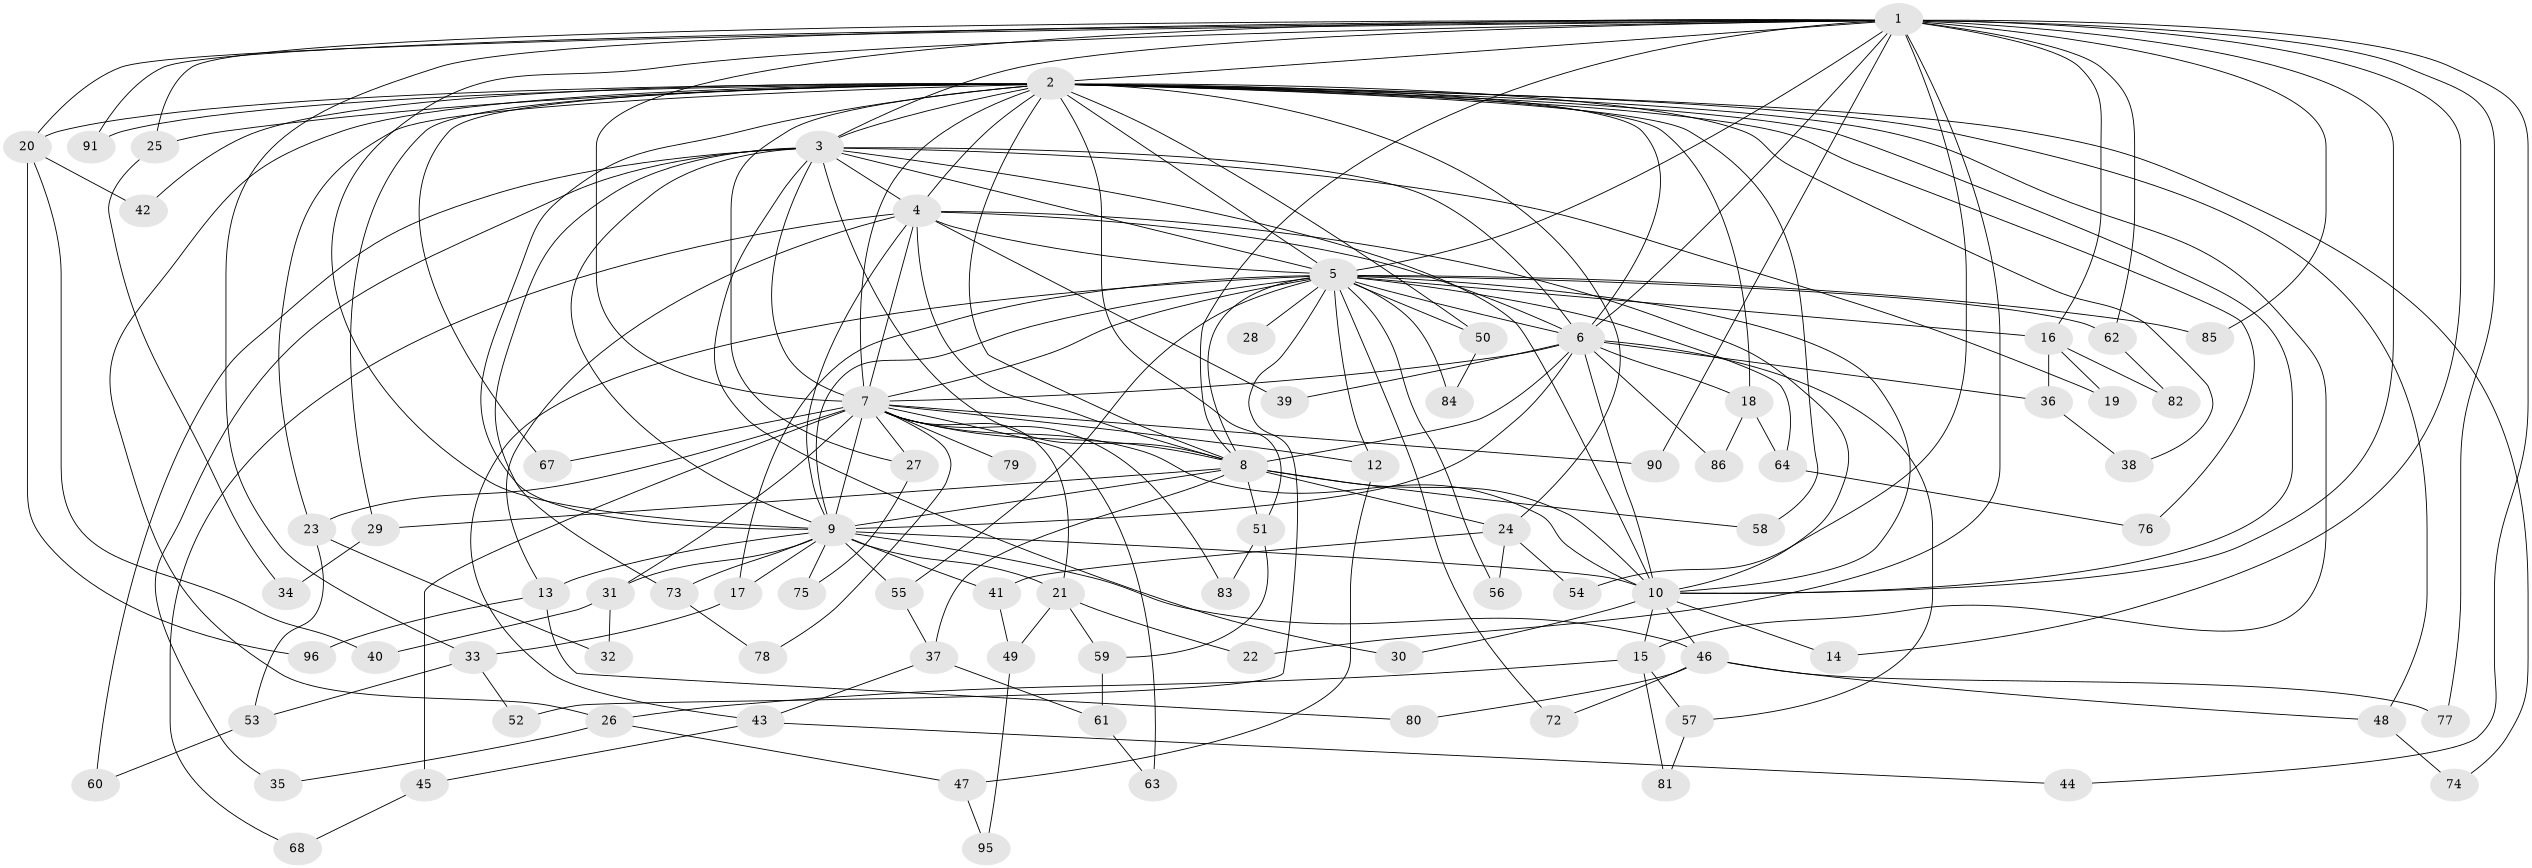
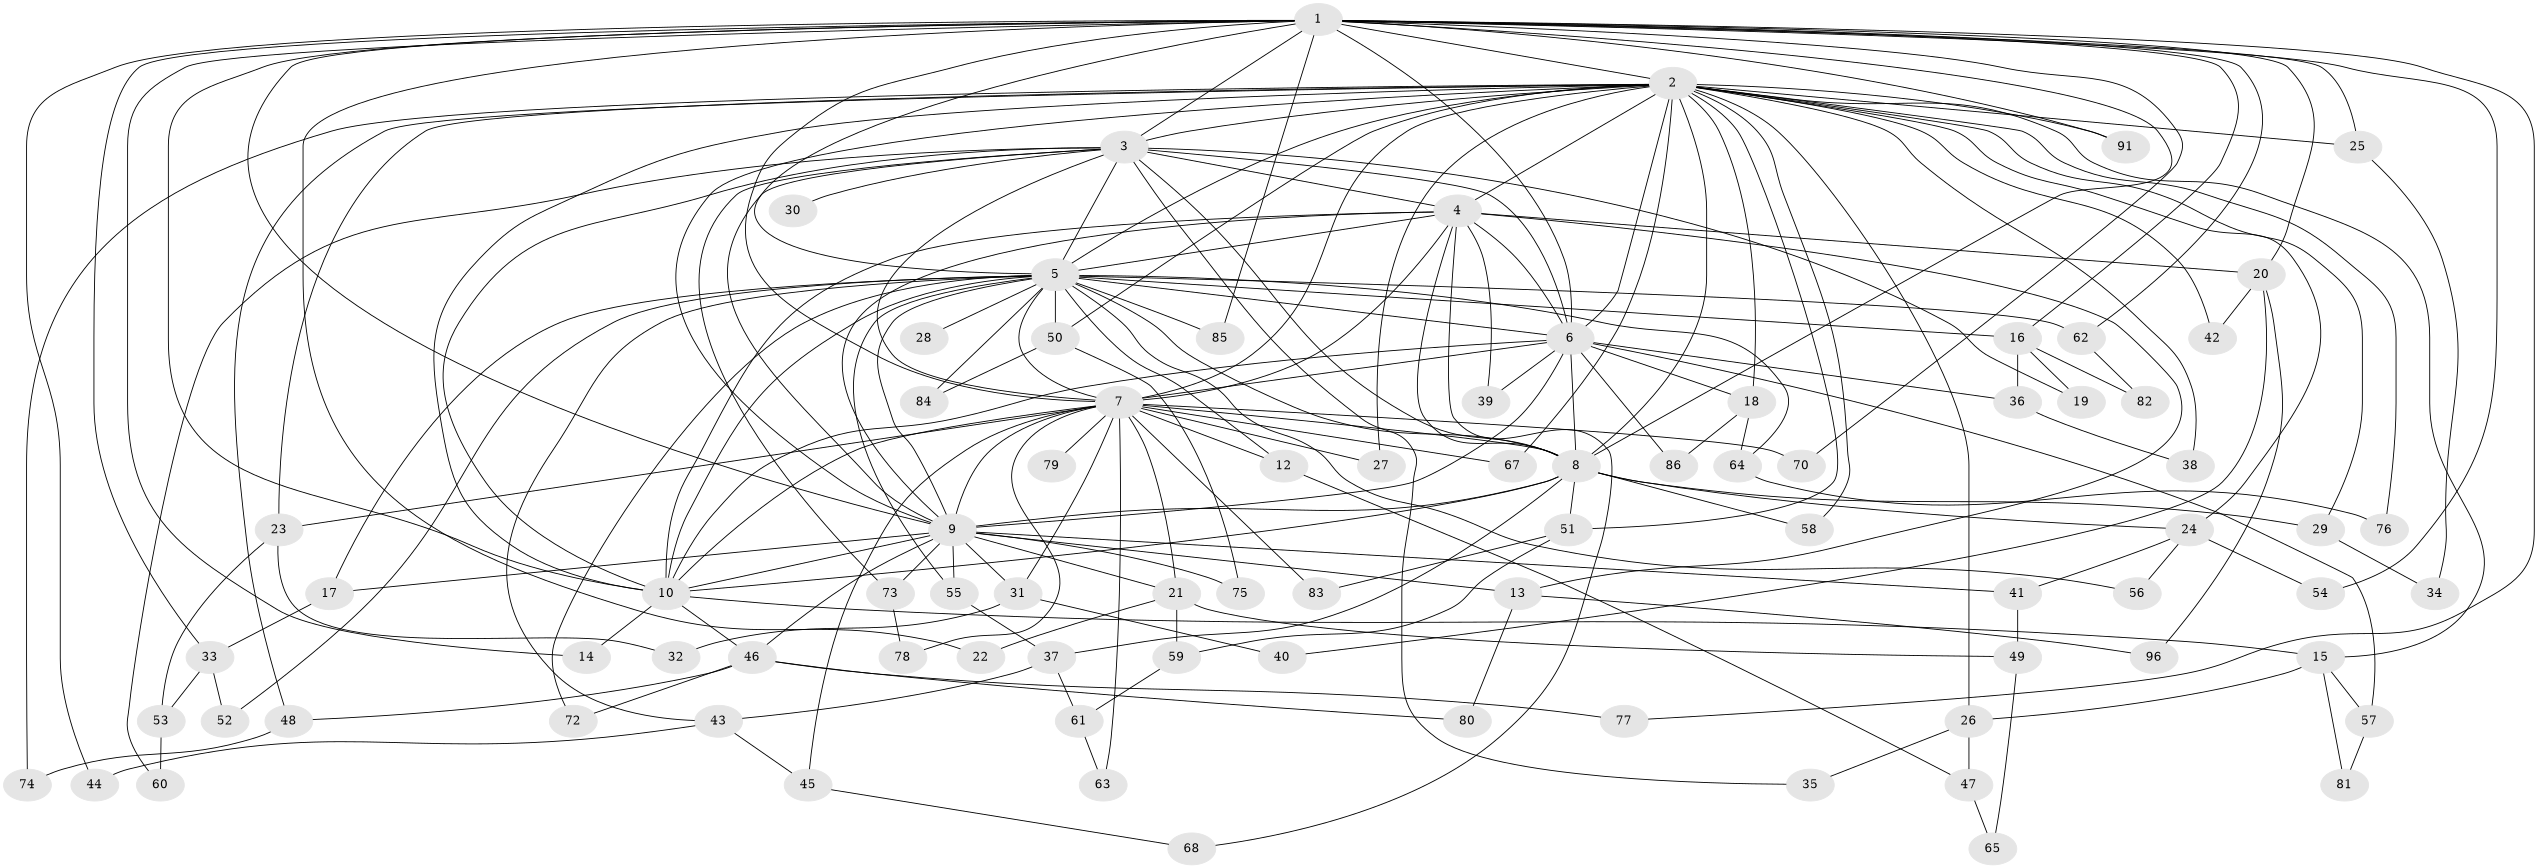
(289, 103) -> (1860, 243)
(1655, 466) -> (1801, 466)
(852, 558) -> (1188, 438)
(1502, 635) -> none
(986, 849) -> (1993, 849)
